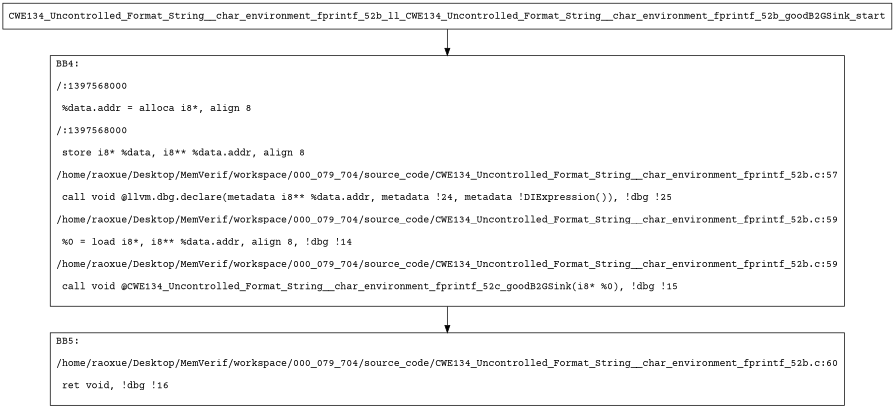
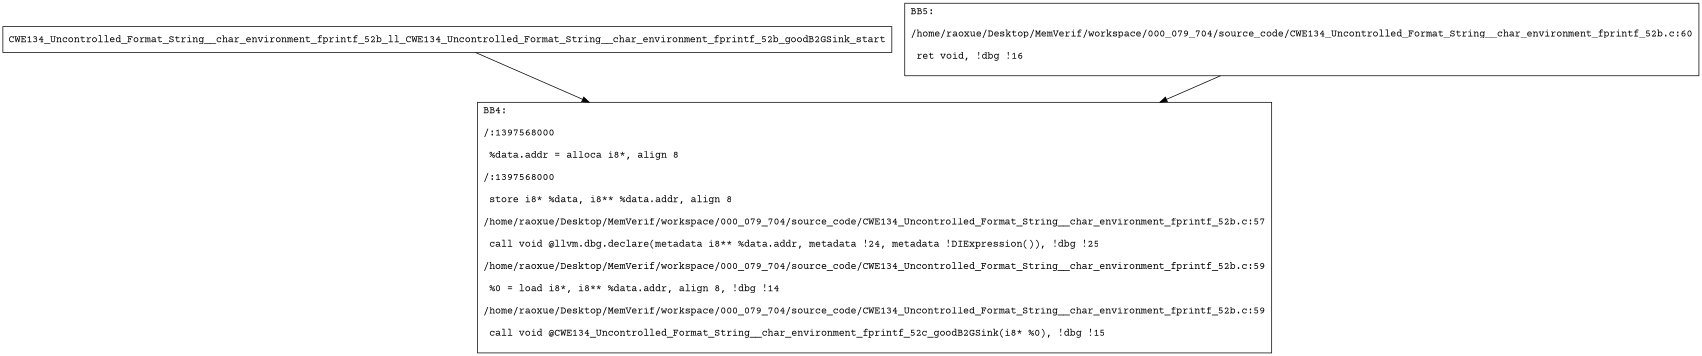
(447, 316) -> (1194, 88)
